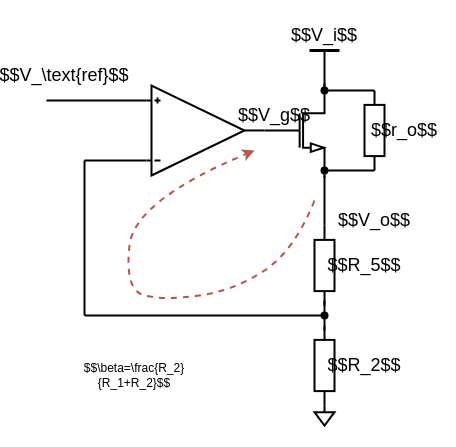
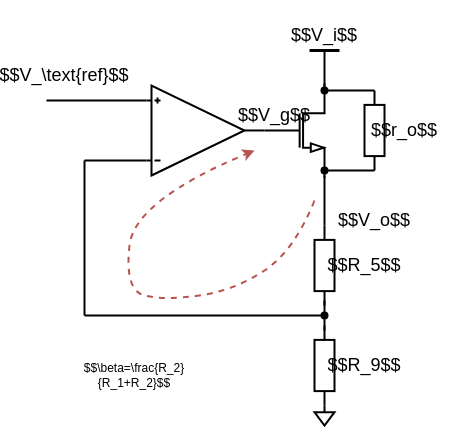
(365, 366) -> (365, 366)
